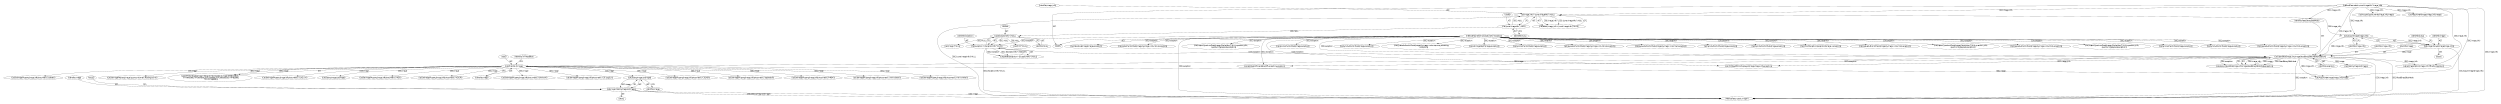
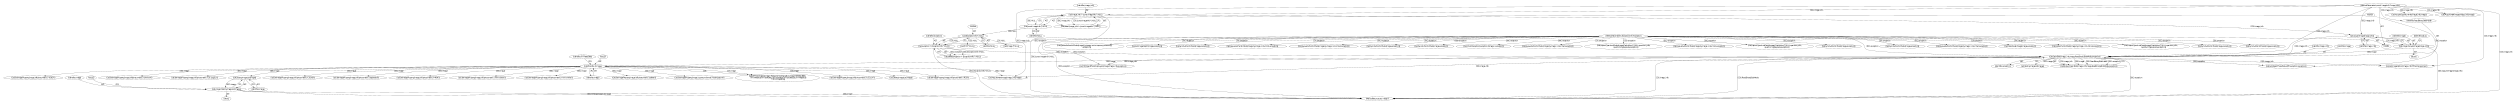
(1350, 37) -> (2415, 60)
